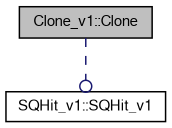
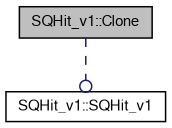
(86, 22) -> (86, 22)
